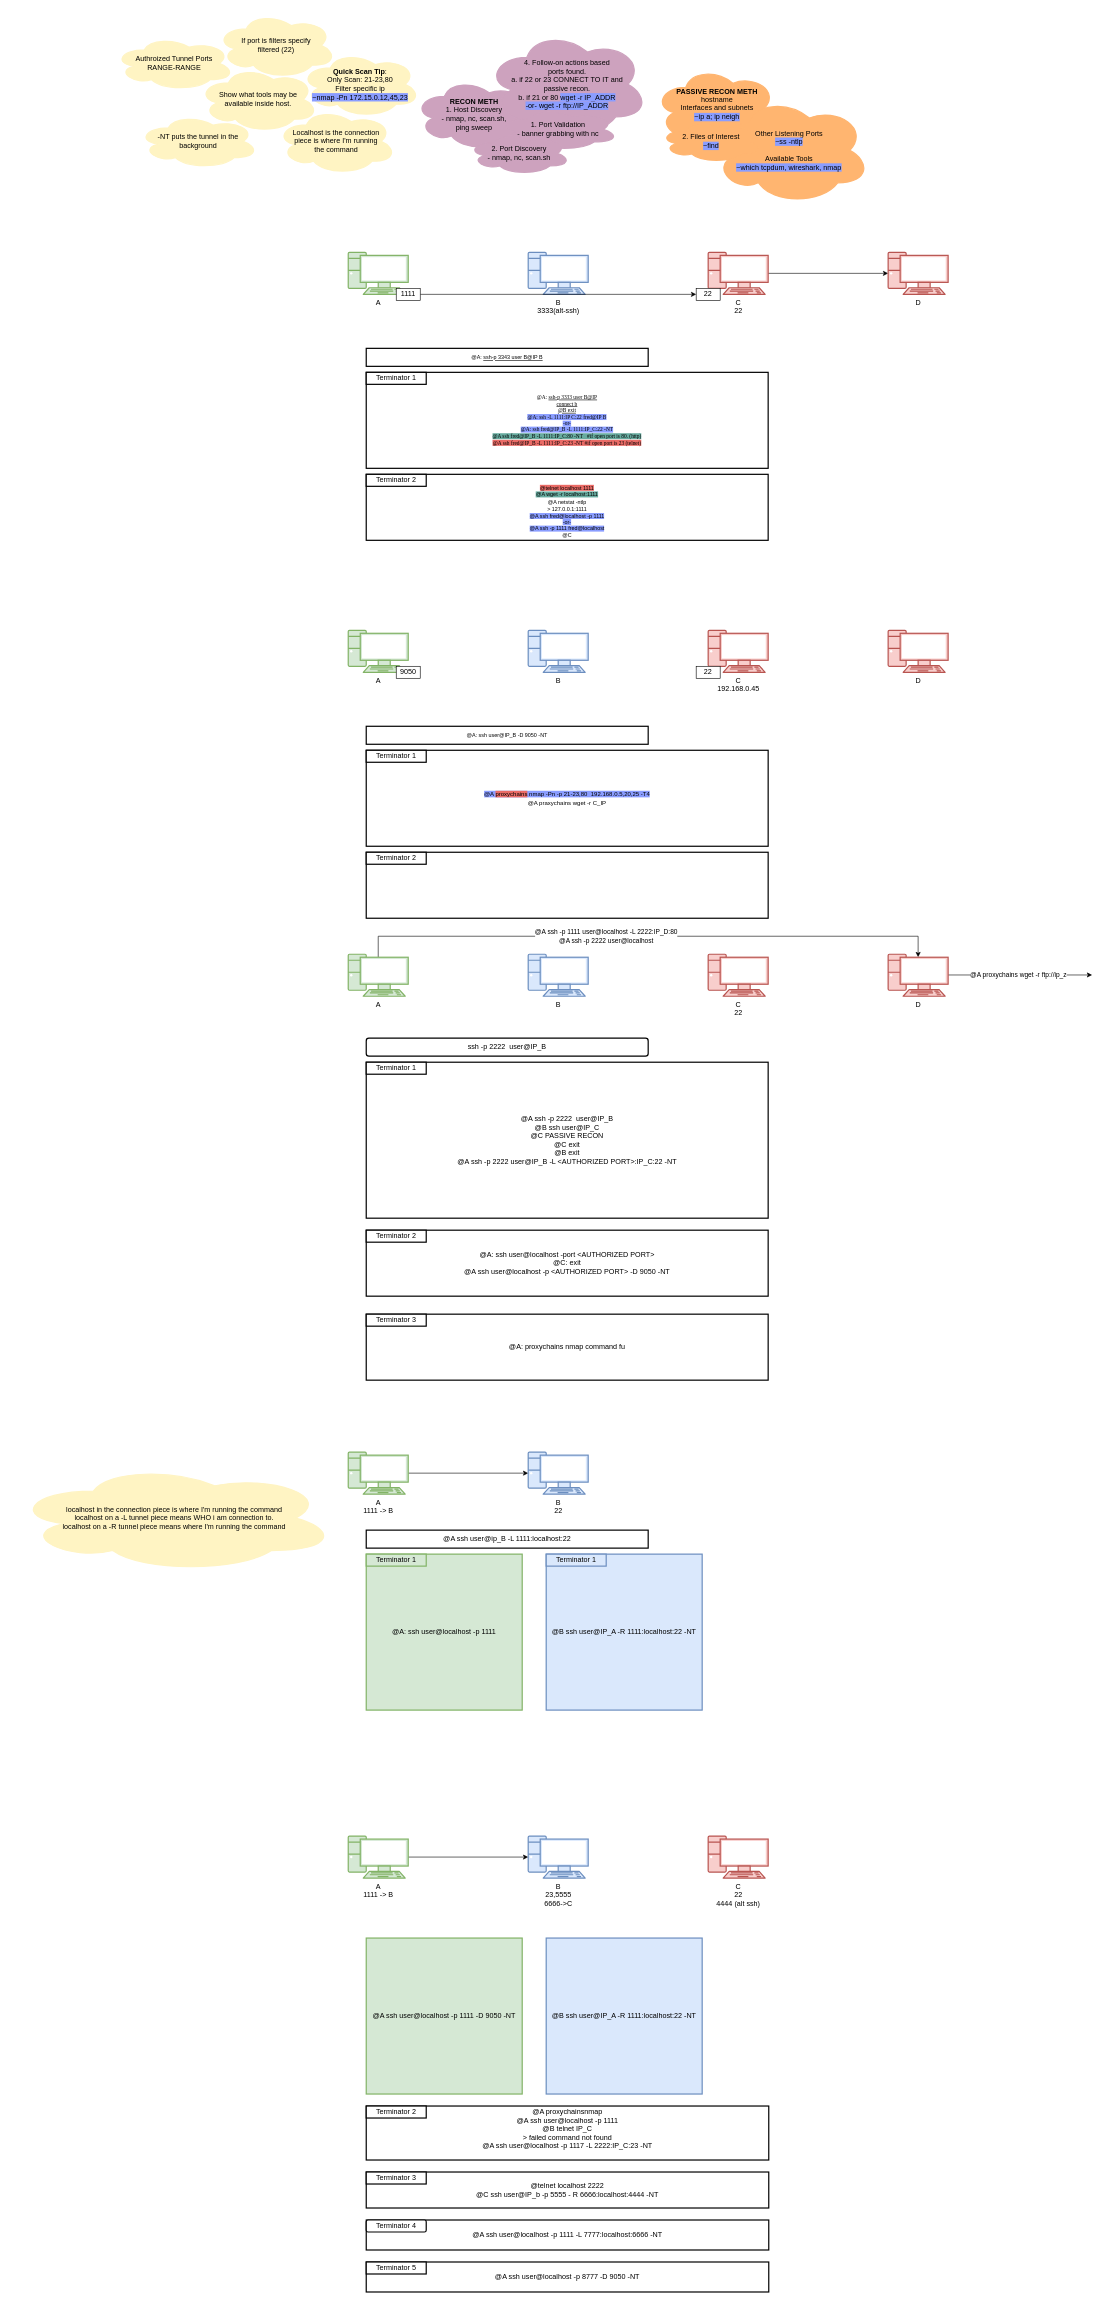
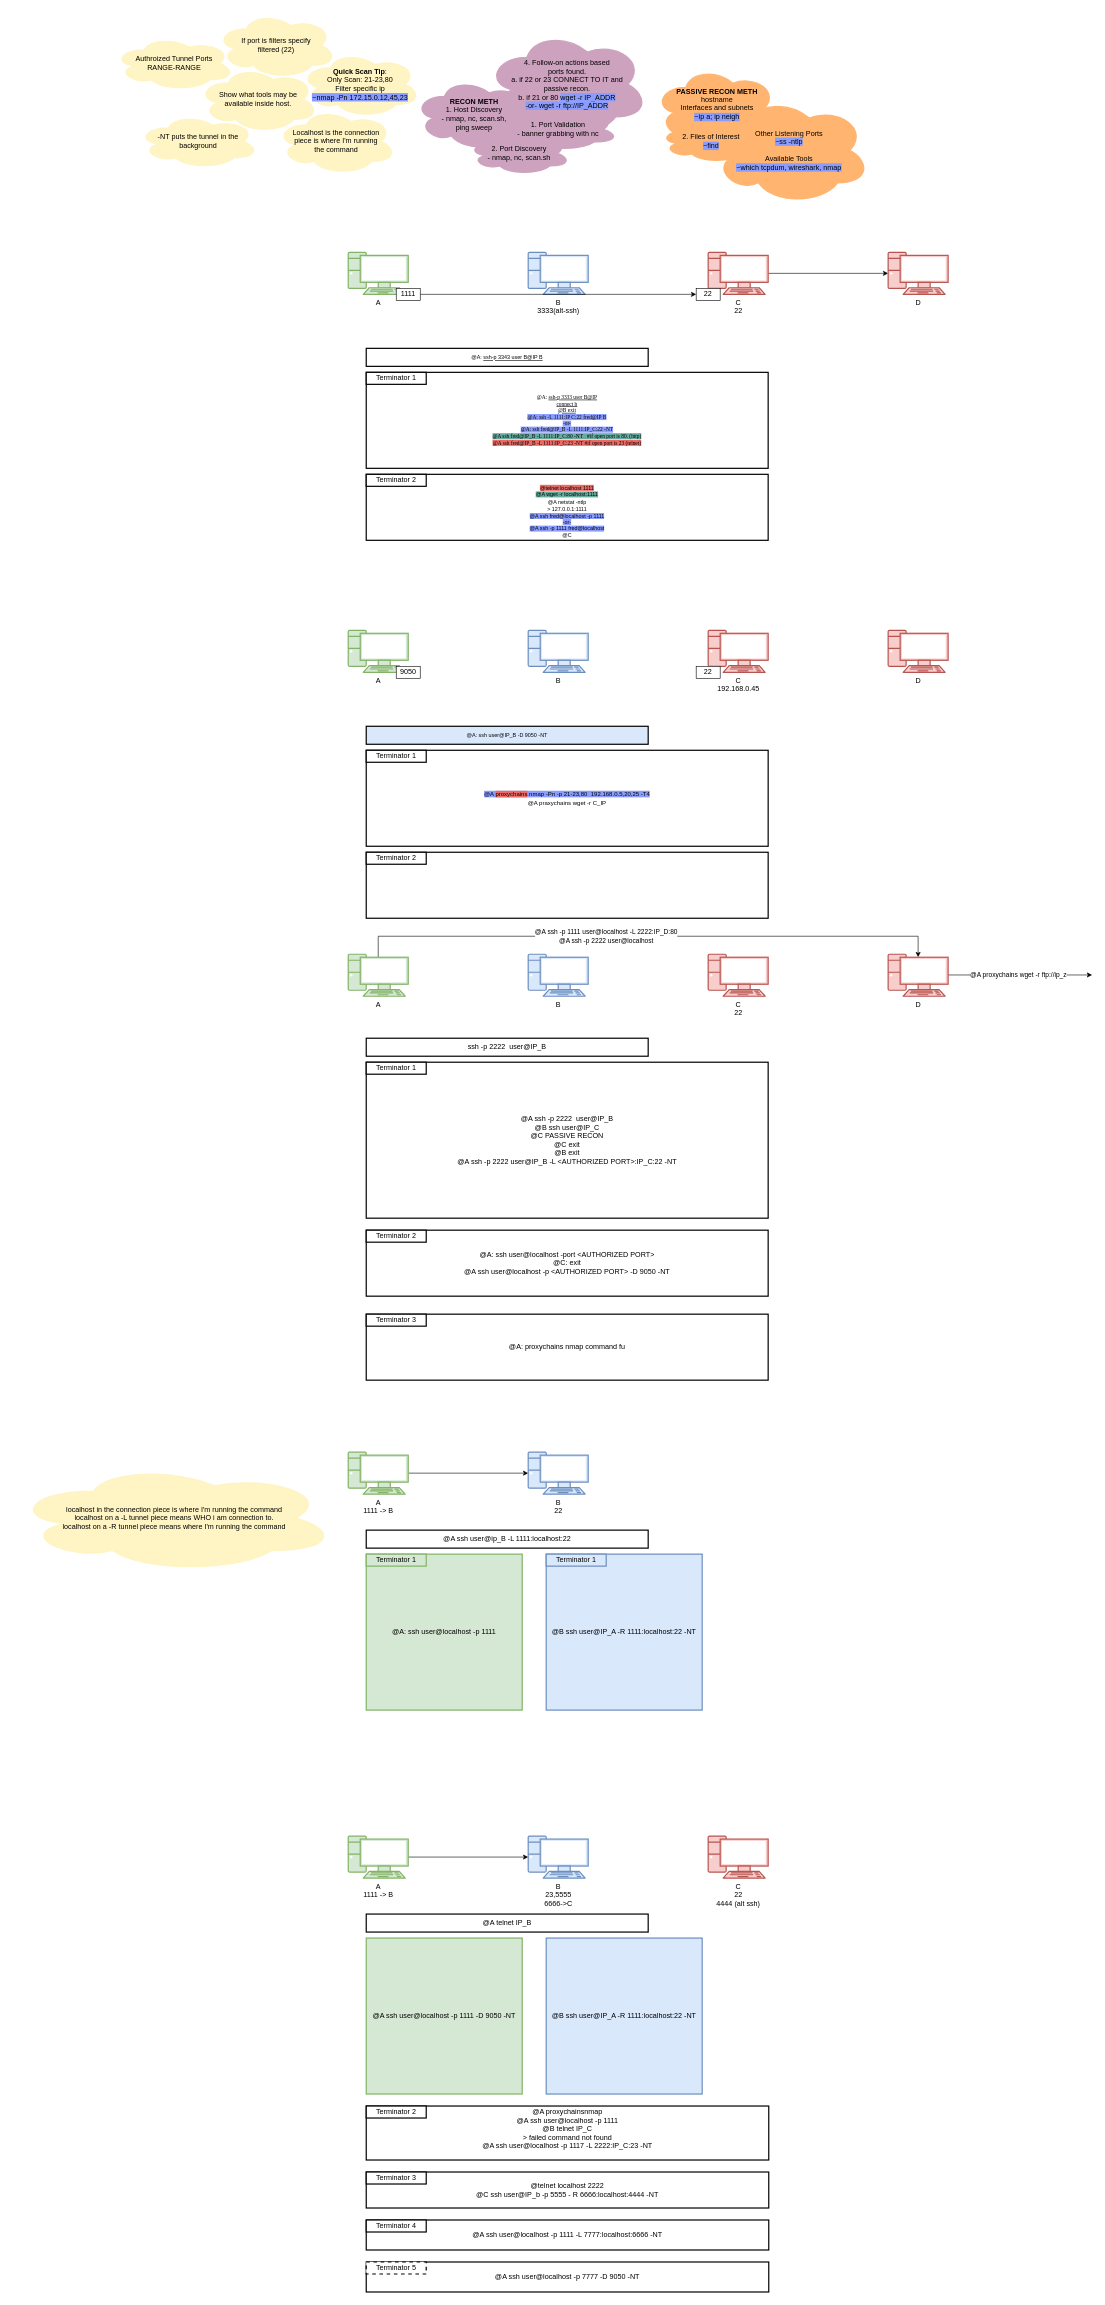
(507, 735) -> (507, 735)
(507, 1047) -> (507, 1047)
none -> (507, 1923)
(396, 2226) -> (396, 2226)
(396, 2268) -> (396, 2268)
(568, 2277) -> (568, 2277)
